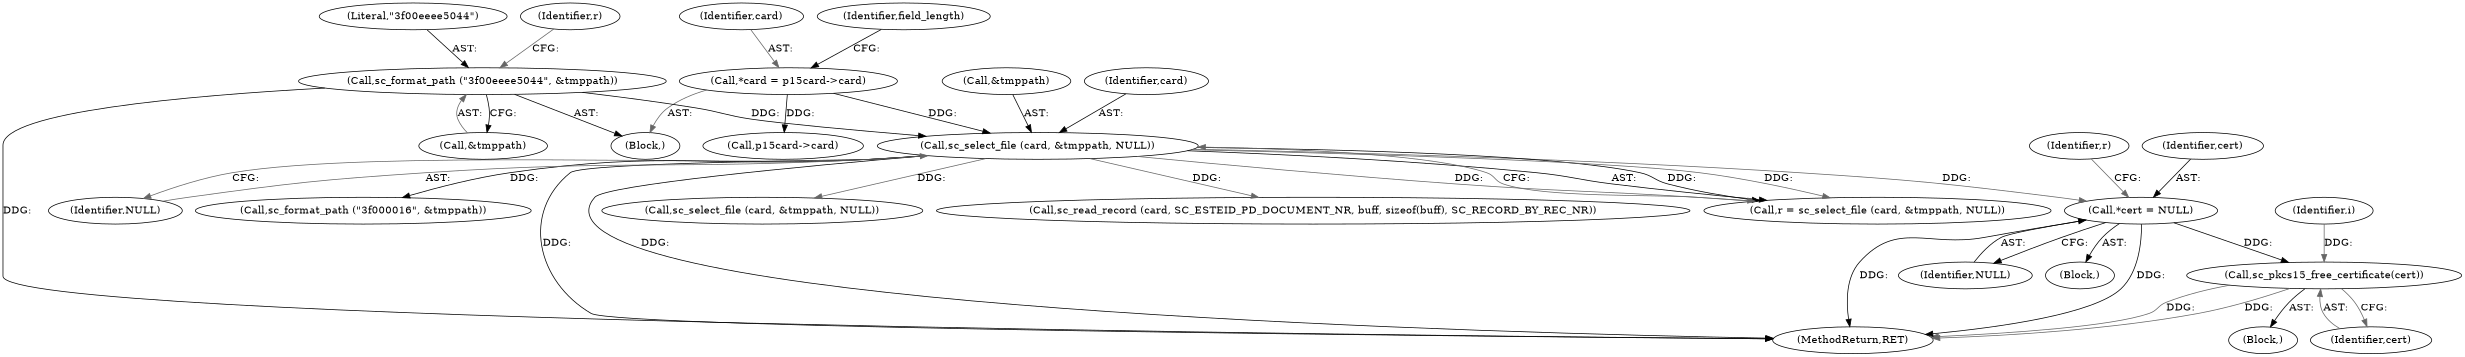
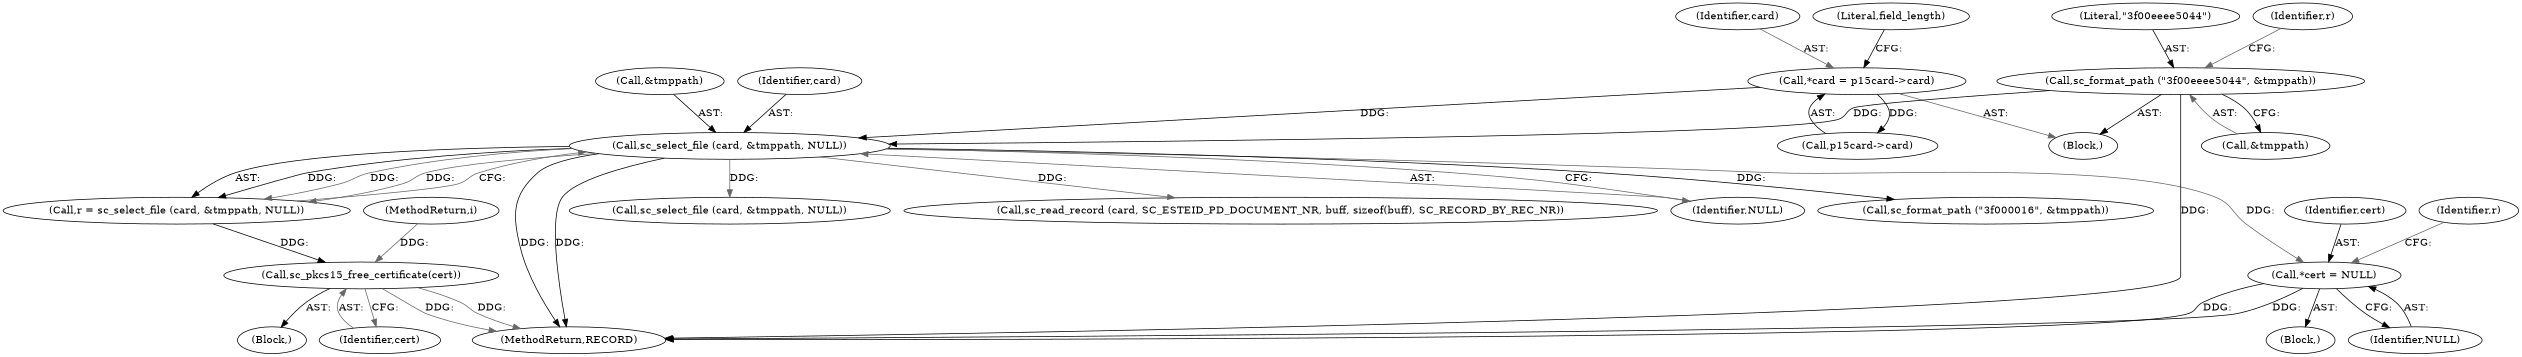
(904, 16) -> (1891, 16)
none -> (1810, 117)
(2324, 211) -> (431, 211)
(2228, 241) -> (266, 242)
(1853, 340) -> (569, 340)
